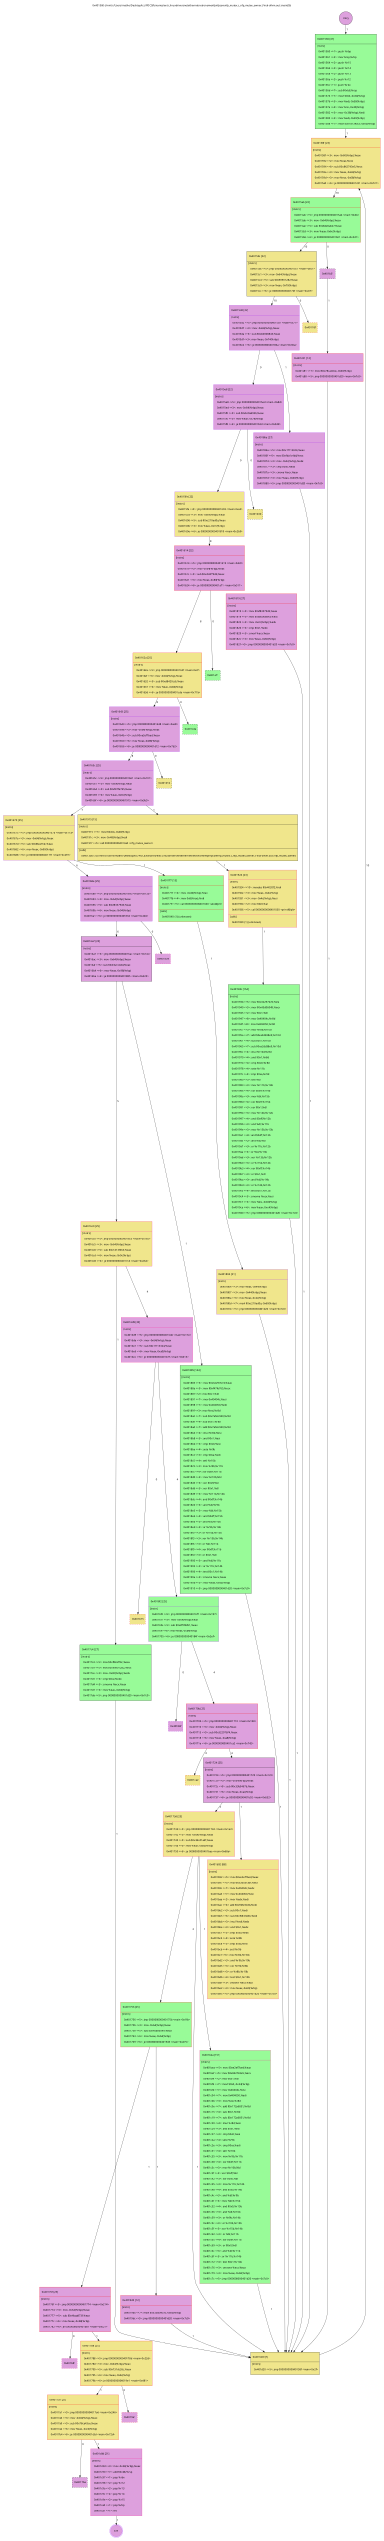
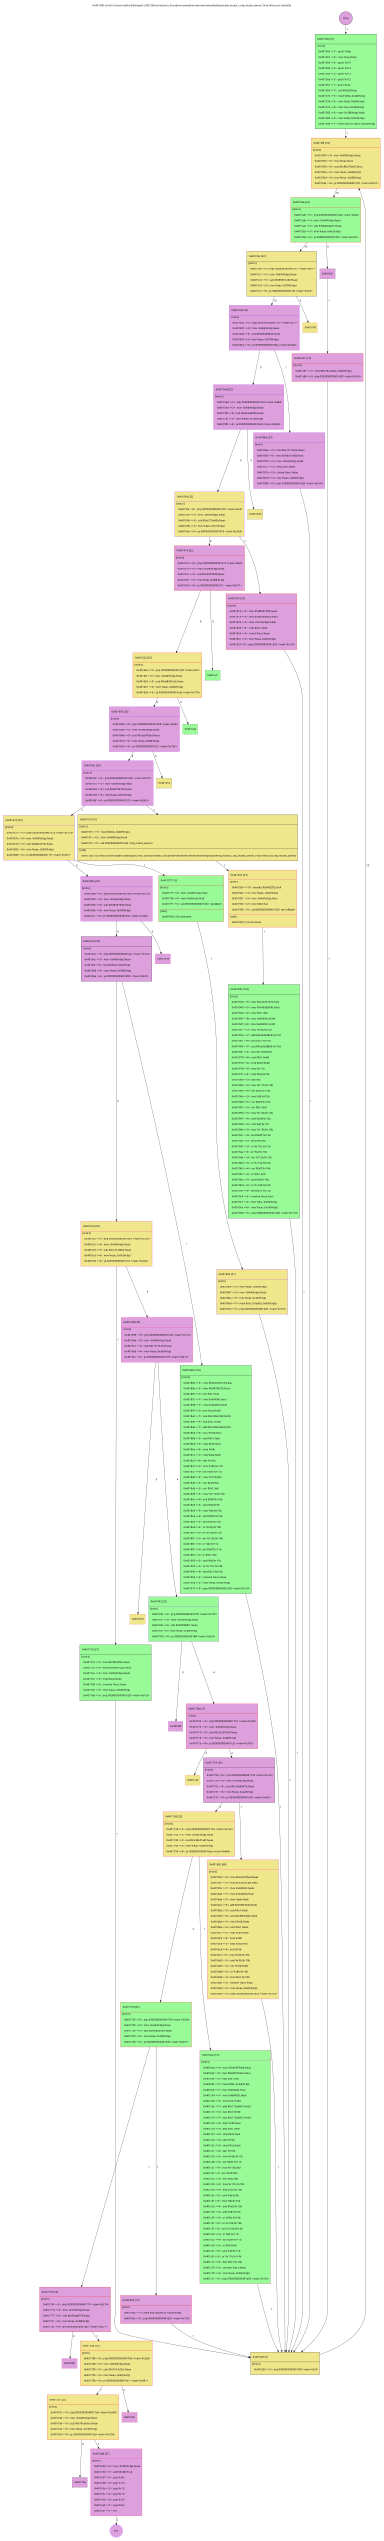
none -> (254, 563)
(193, 2118) -> (276, 2174)
